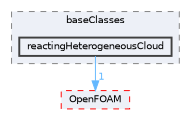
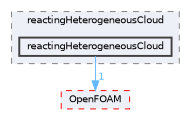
(95, 21) -> (95, 21)
